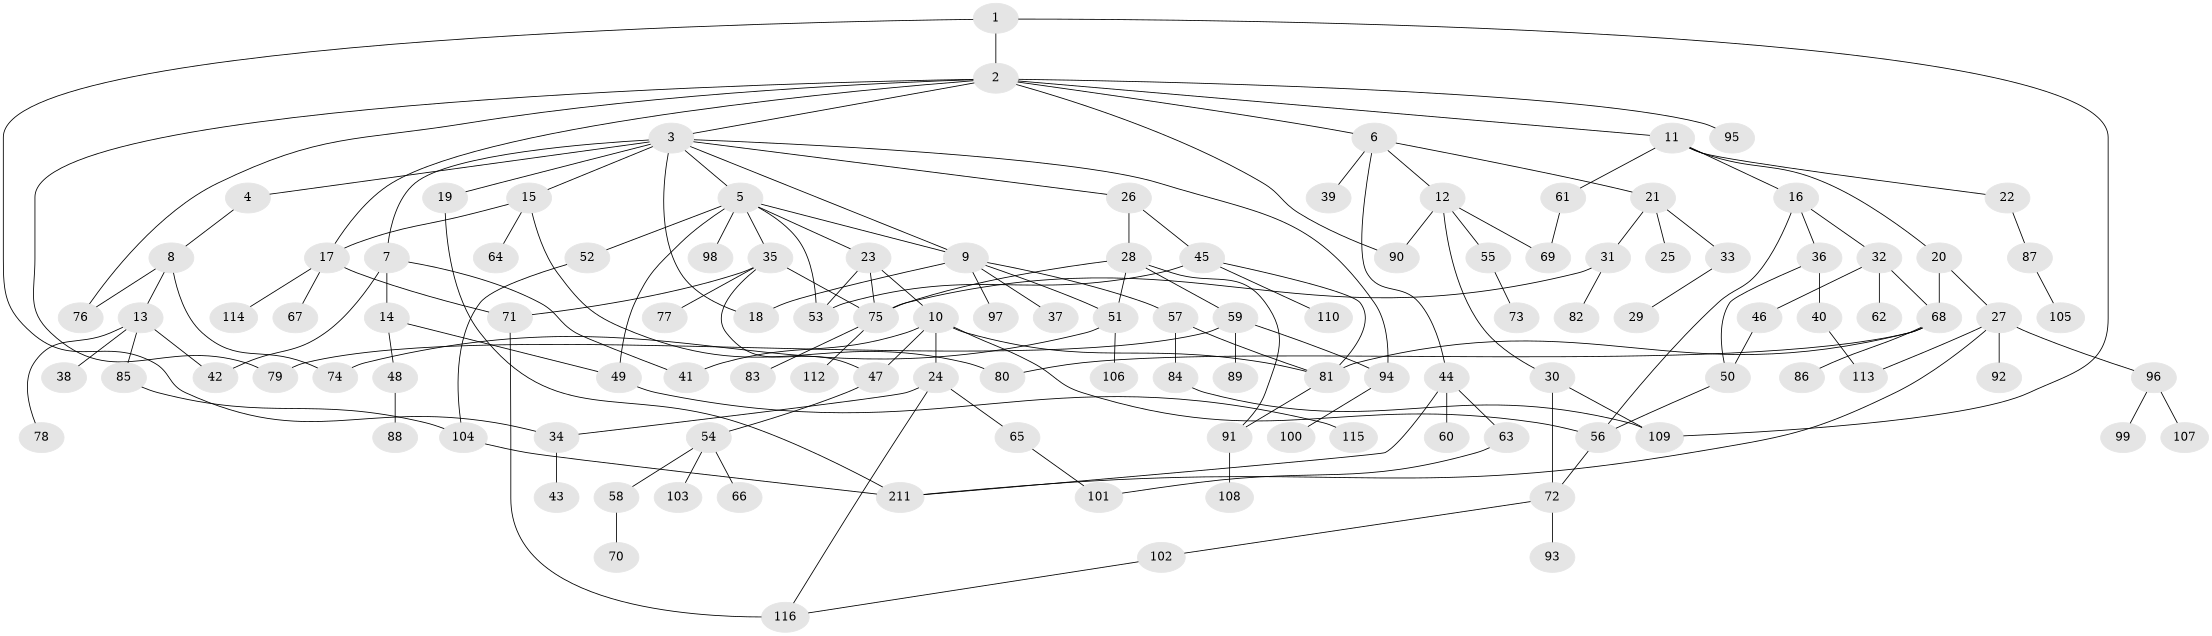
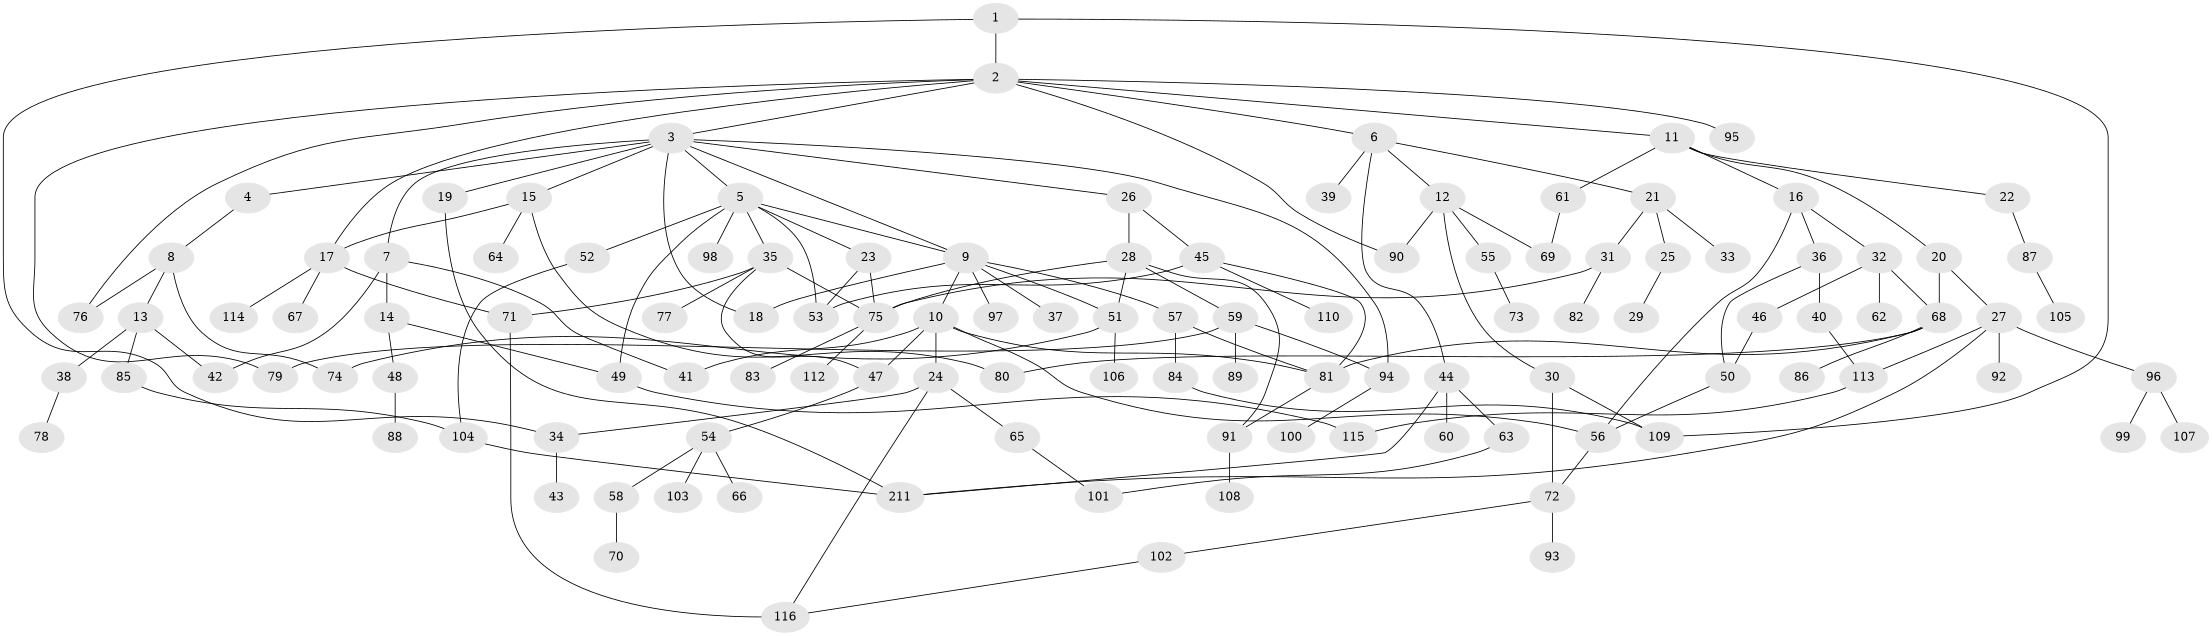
(899, 285) -> (955, 280)
(1682, 288) -> (1652, 288)
(46, 350) -> (53, 407)
none -> (1659, 415)
